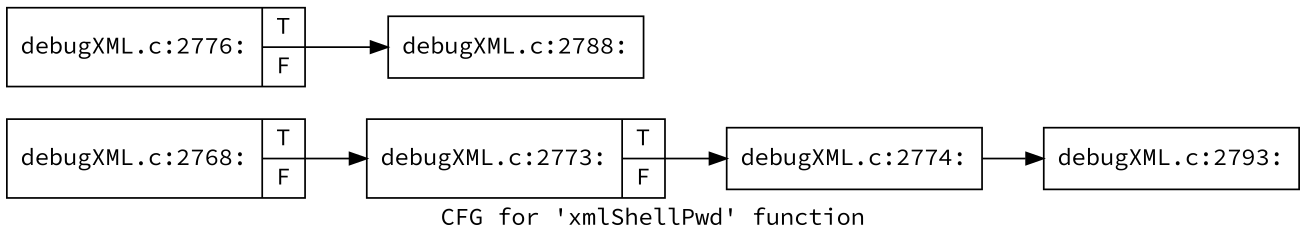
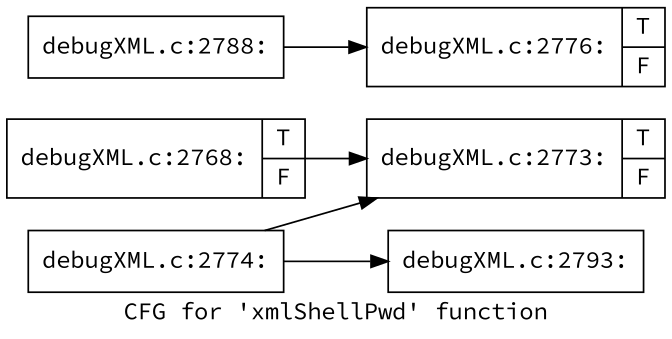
(338, 47) -> (316, 47)
(687, 159) -> (312, 217)
